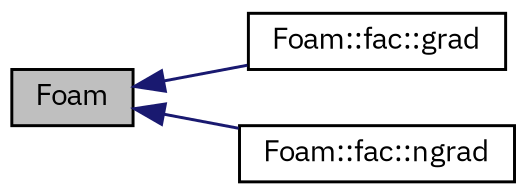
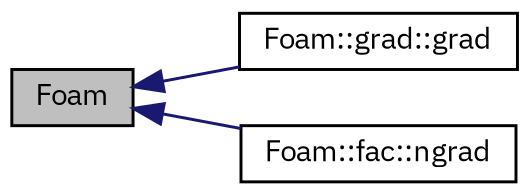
(377, 41) -> (378, 41)
